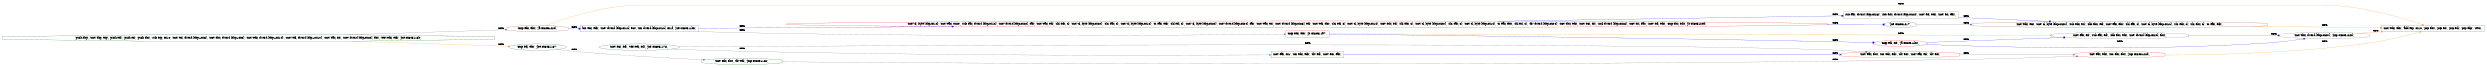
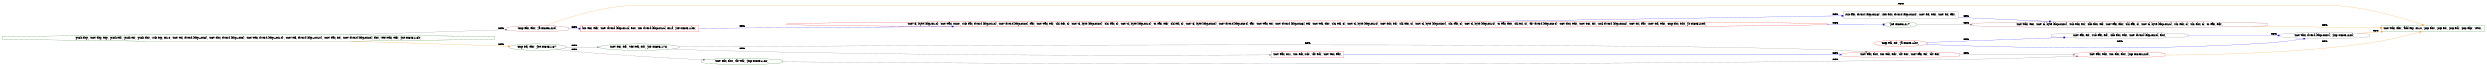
(1307, 34) -> none
none -> (582, 47)
(1307, 55) -> (1307, 55)
